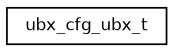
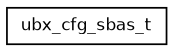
(87, 26) -> (87, 26)
